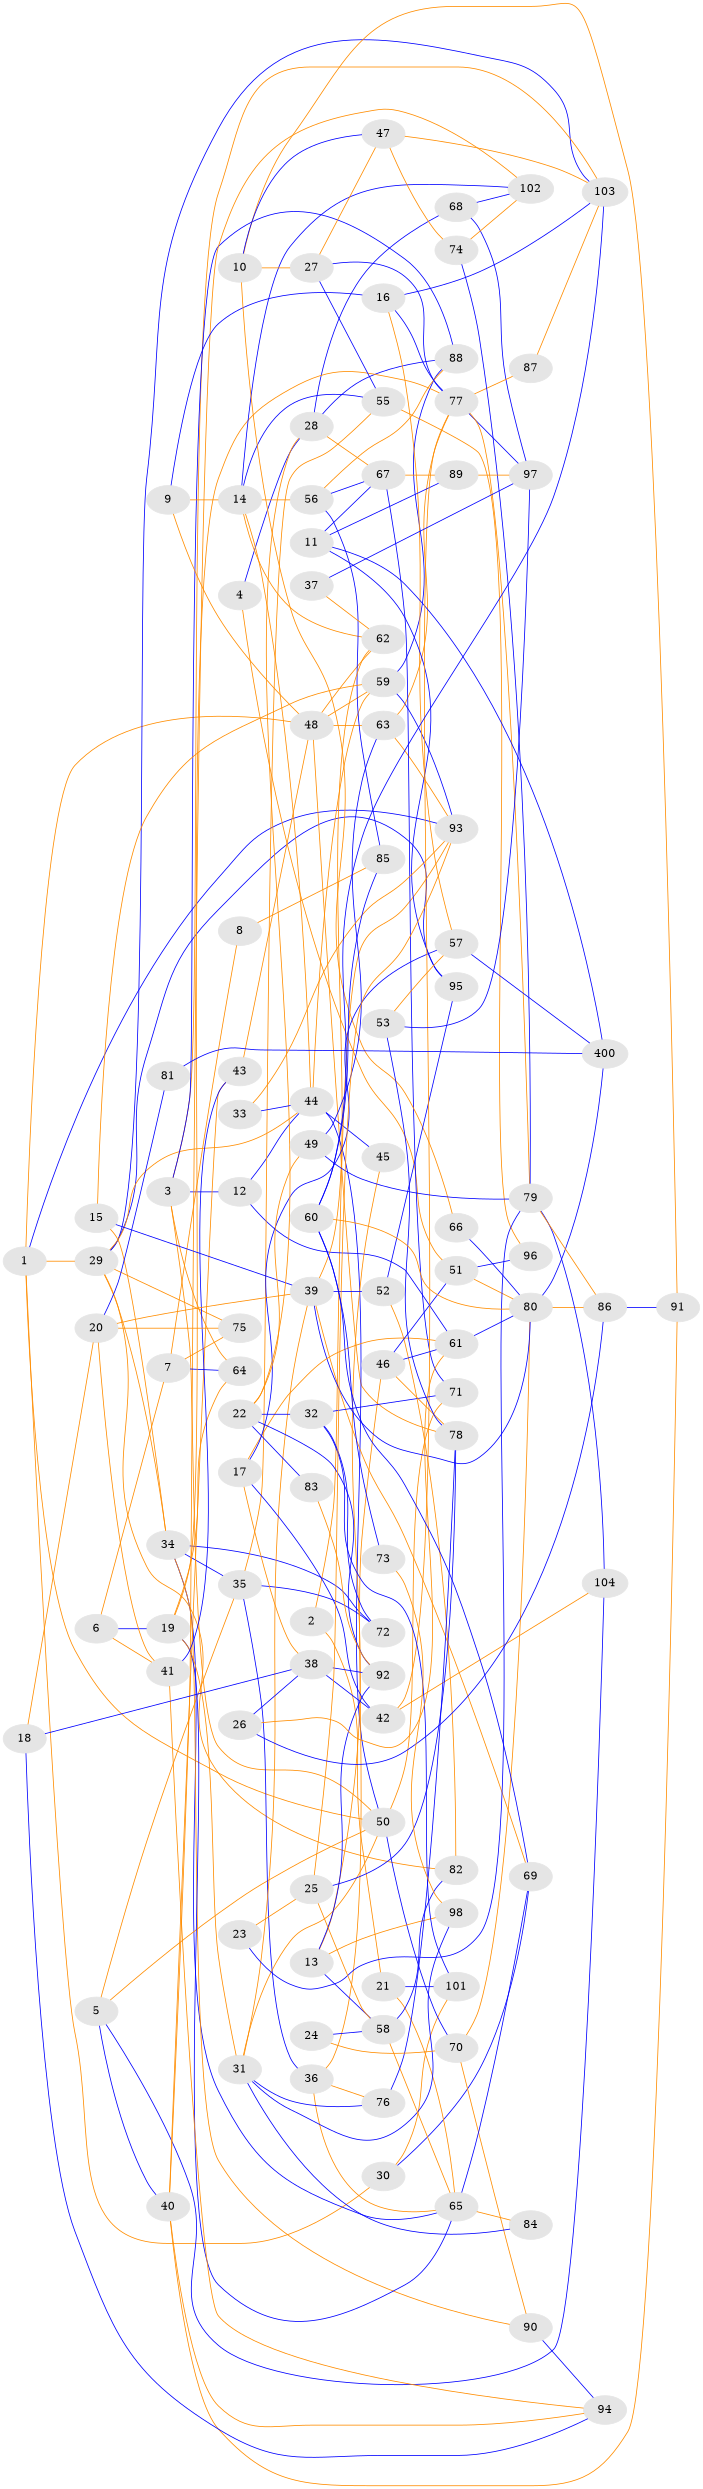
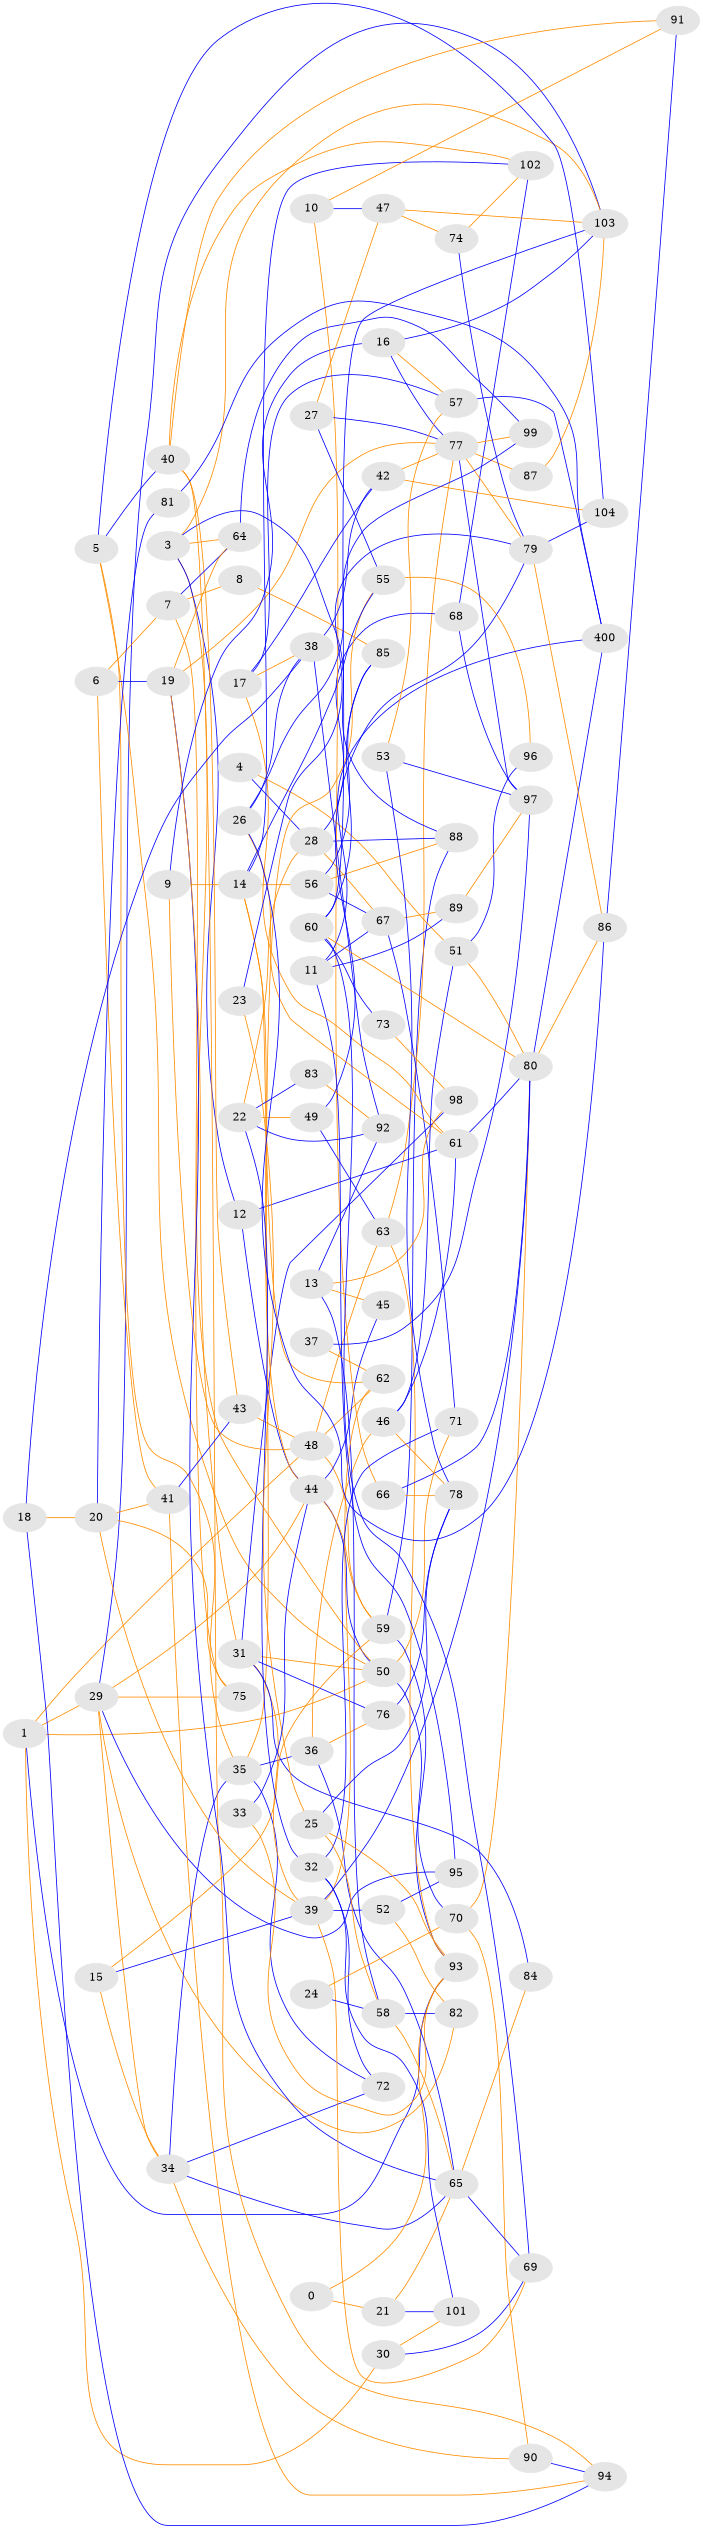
(273, 268) -> none
none -> (531, 433)
(336, 1089) -> (420, 1495)
(312, 1622) -> (312, 2297)
(347, 2183) -> (387, 1966)
